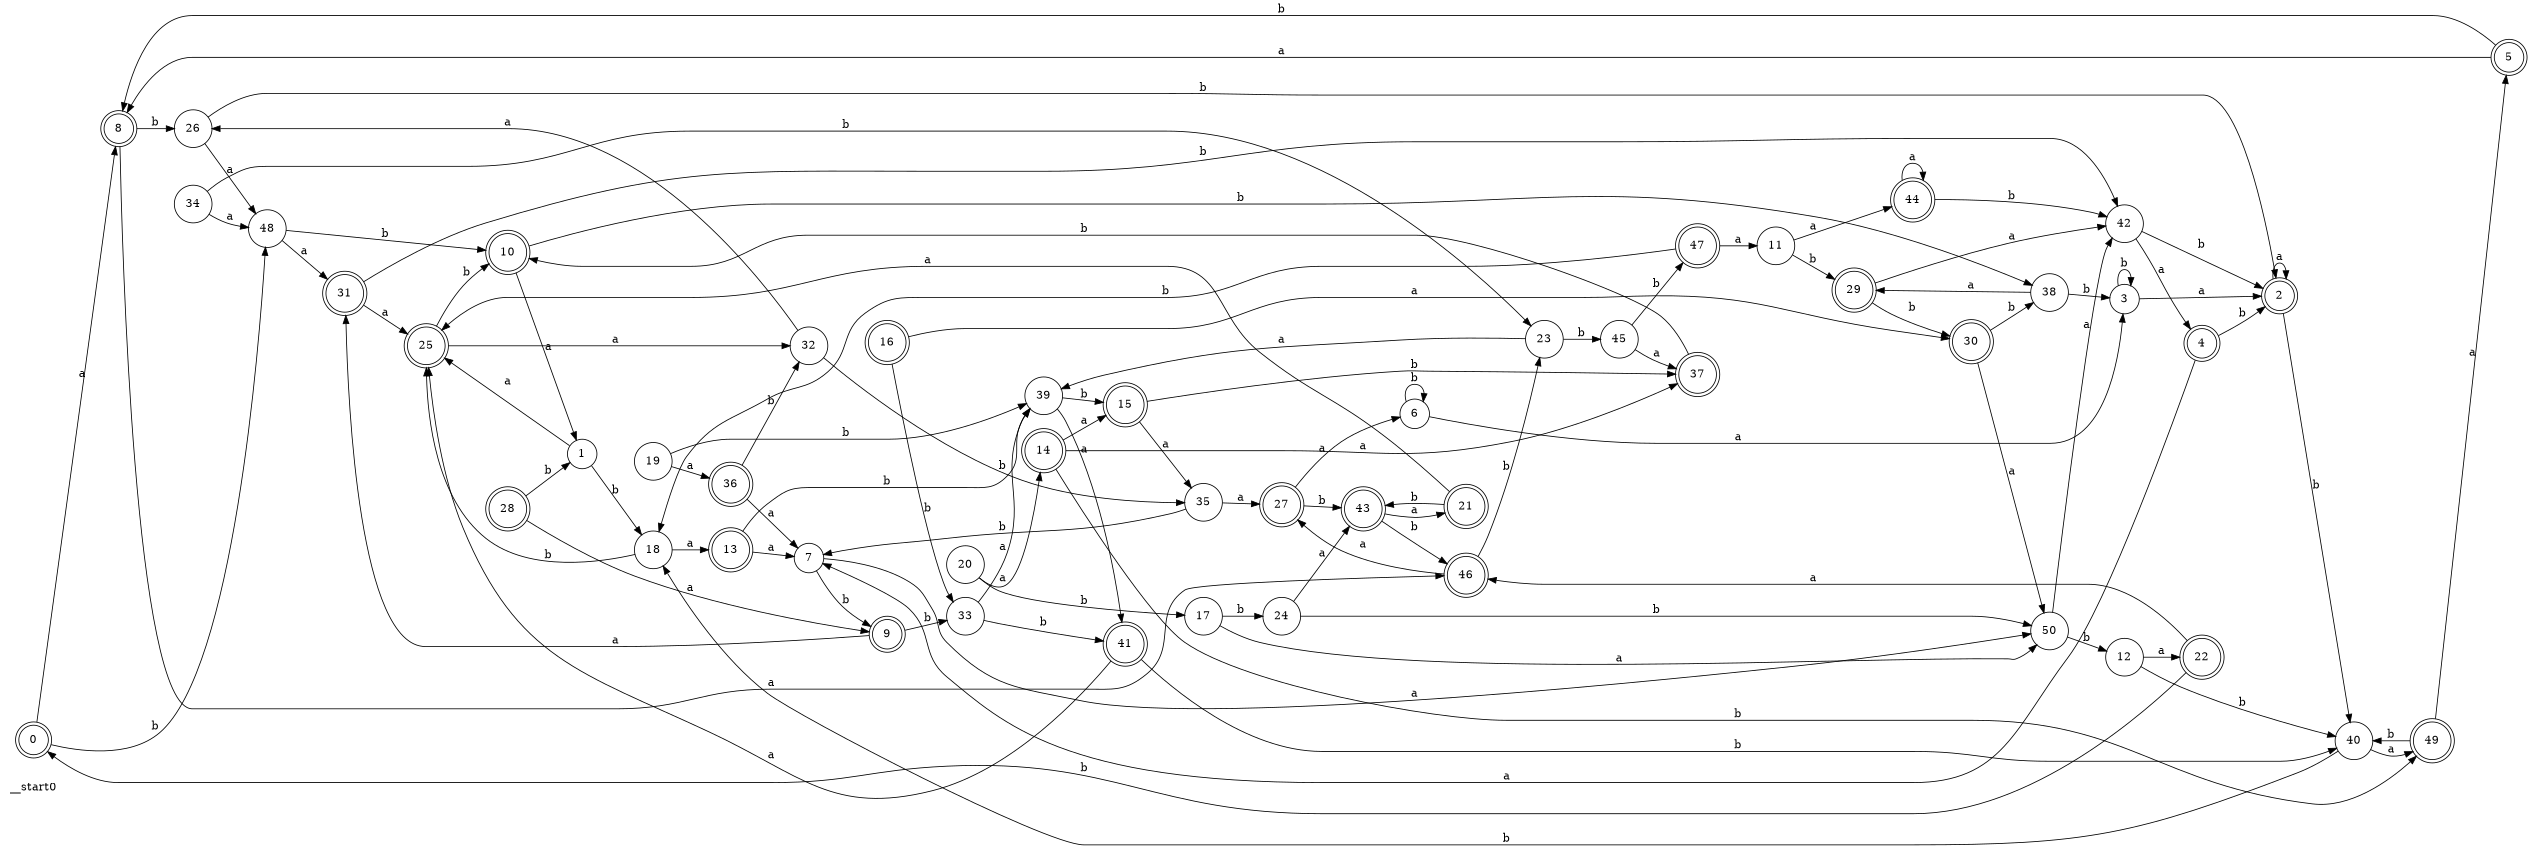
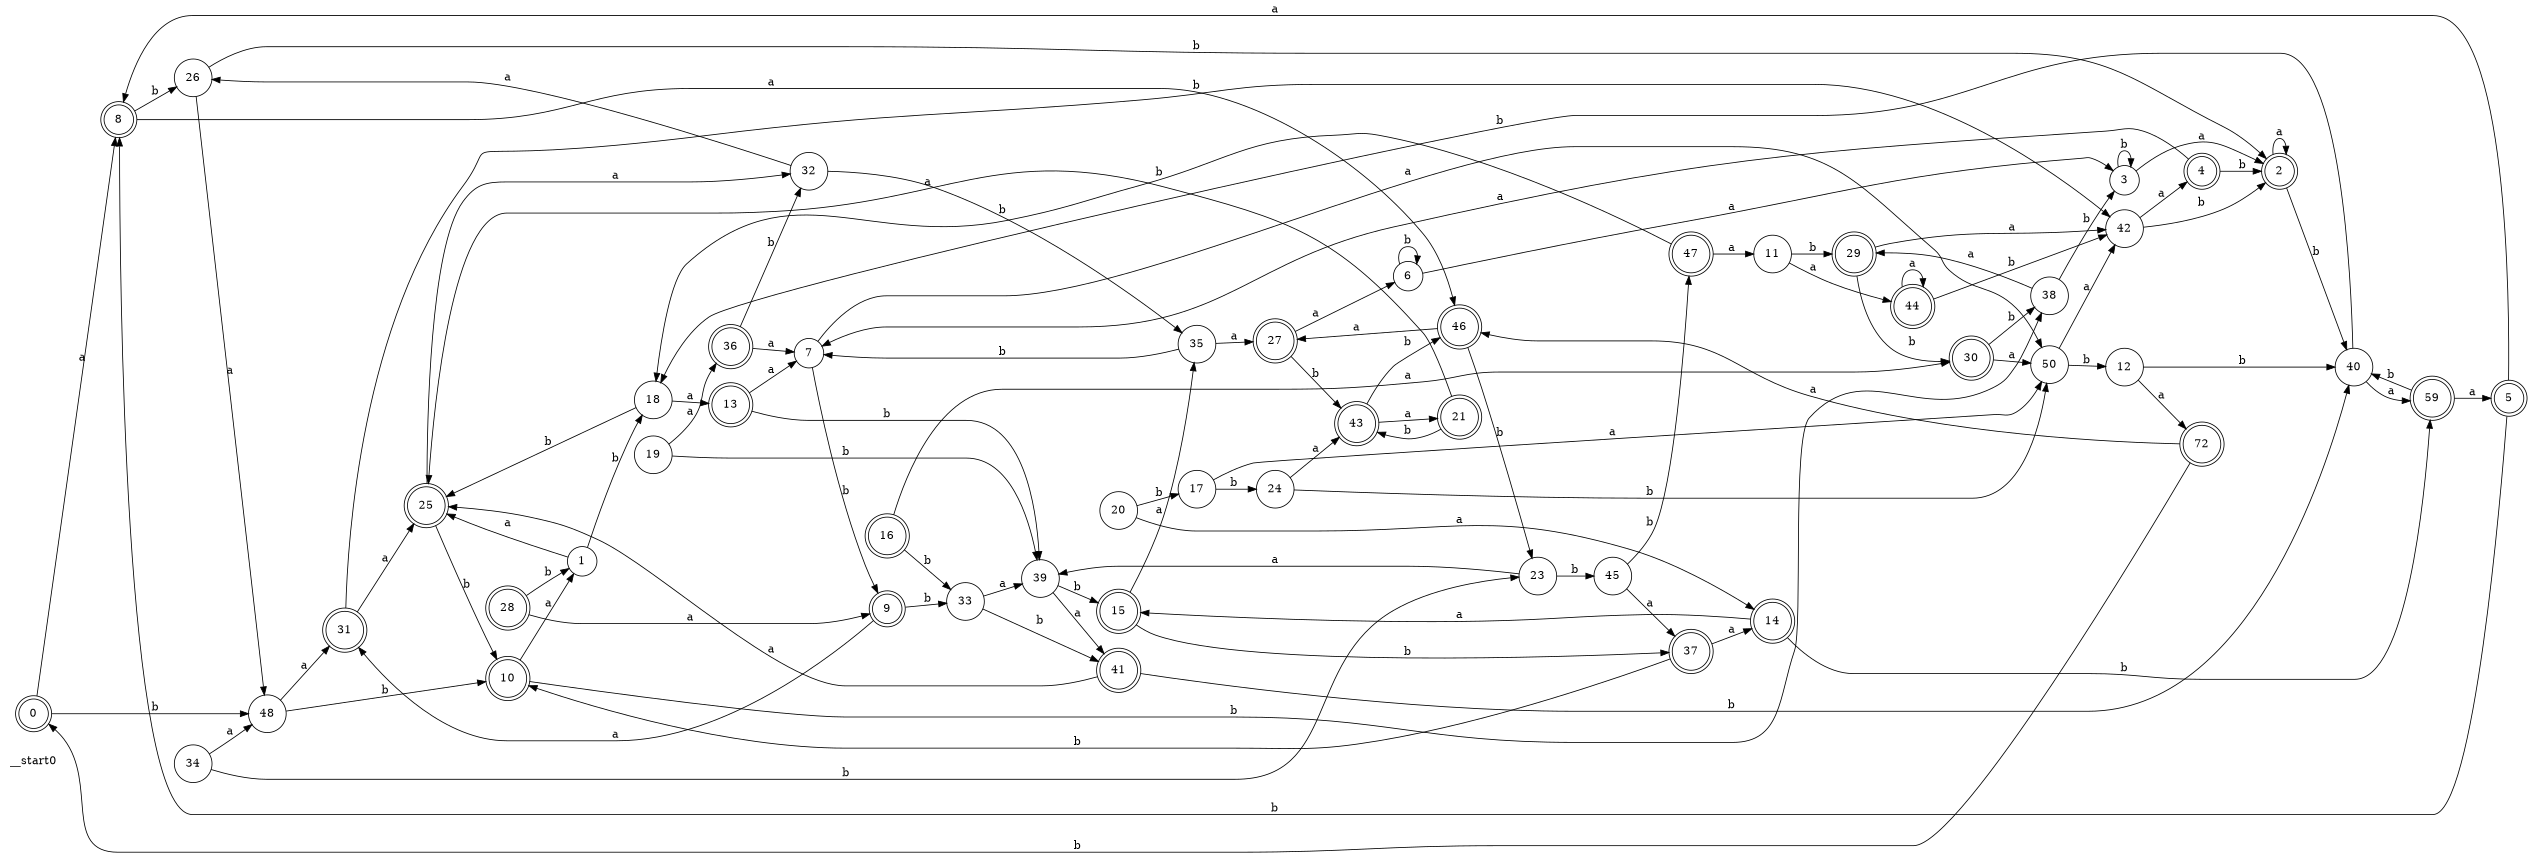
(1373, 453) -> (1728, 638)
(2202, 657) -> (2202, 444)
(2432, 741) -> (2432, 398)
